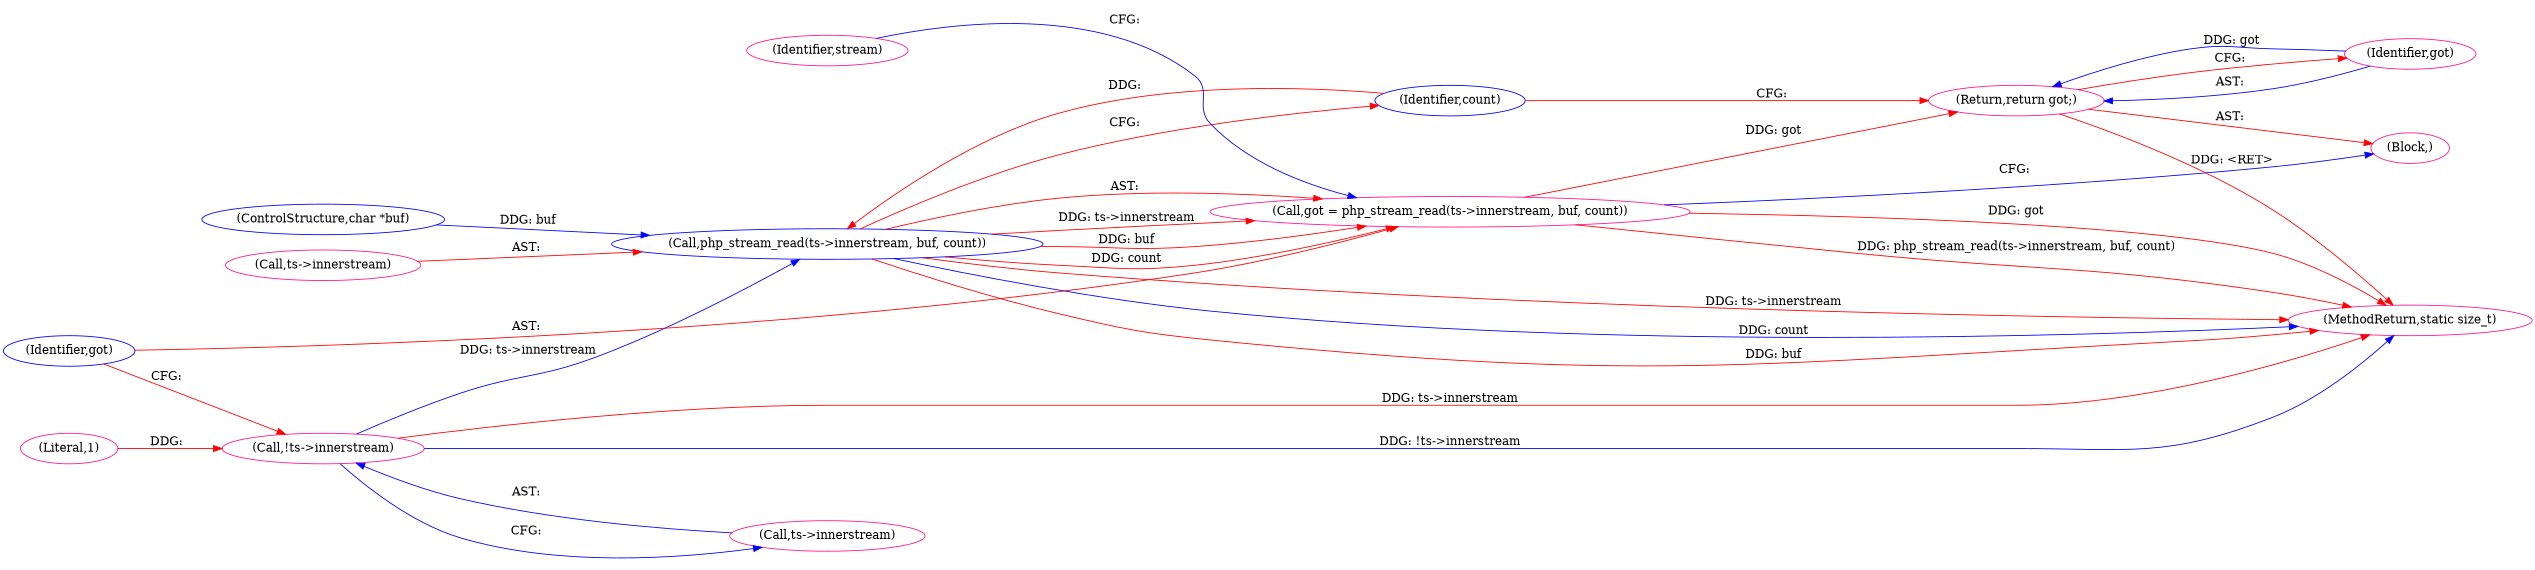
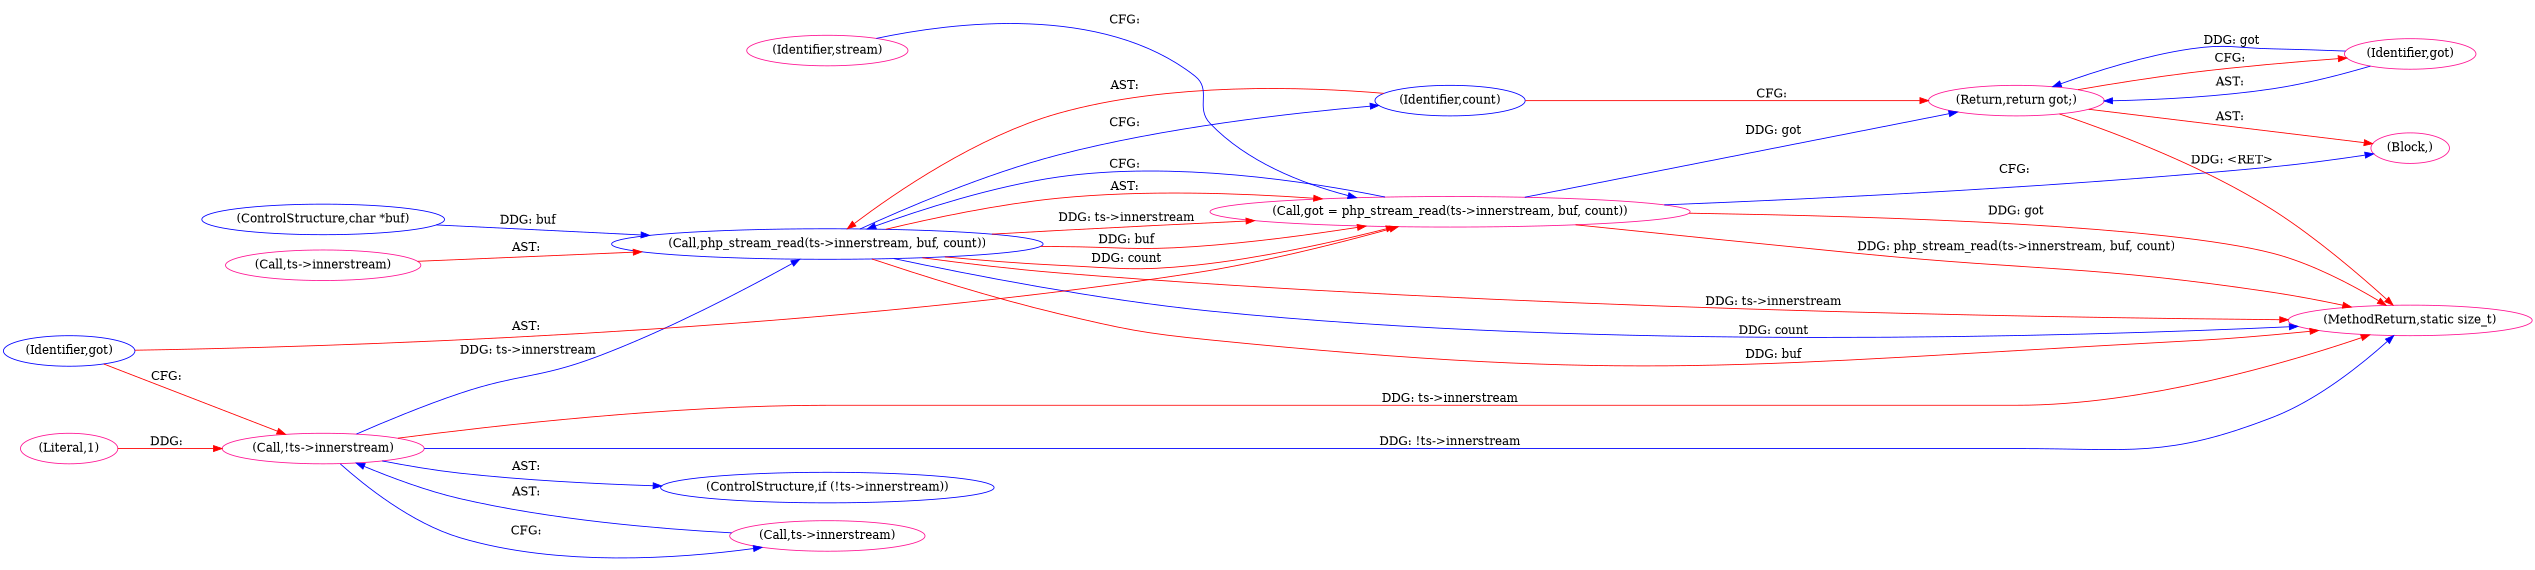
(1127, 86) -> (1127, 86)
(1109, 143) -> (1109, 143)
(1737, 155) -> (1737, 155)
none -> (1128, 172)
none -> (827, 488)
